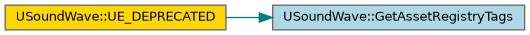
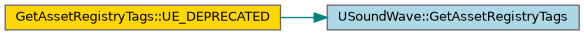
(116, 18) -> (143, 18)
